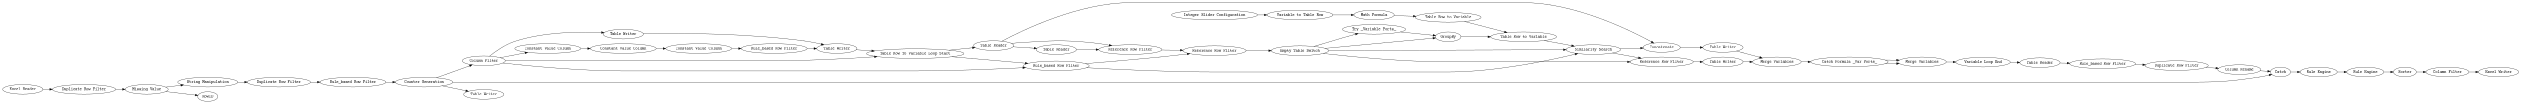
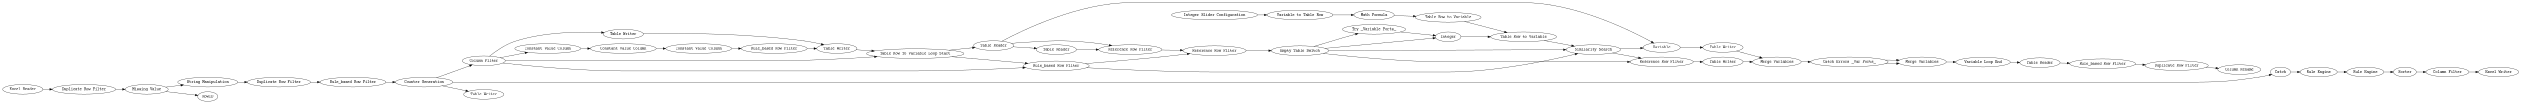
(1448, 37) -> (1448, 37)
(1662, 47) -> (1662, 47)
(1849, 62) -> (1849, 62)
(2264, 71) -> none
